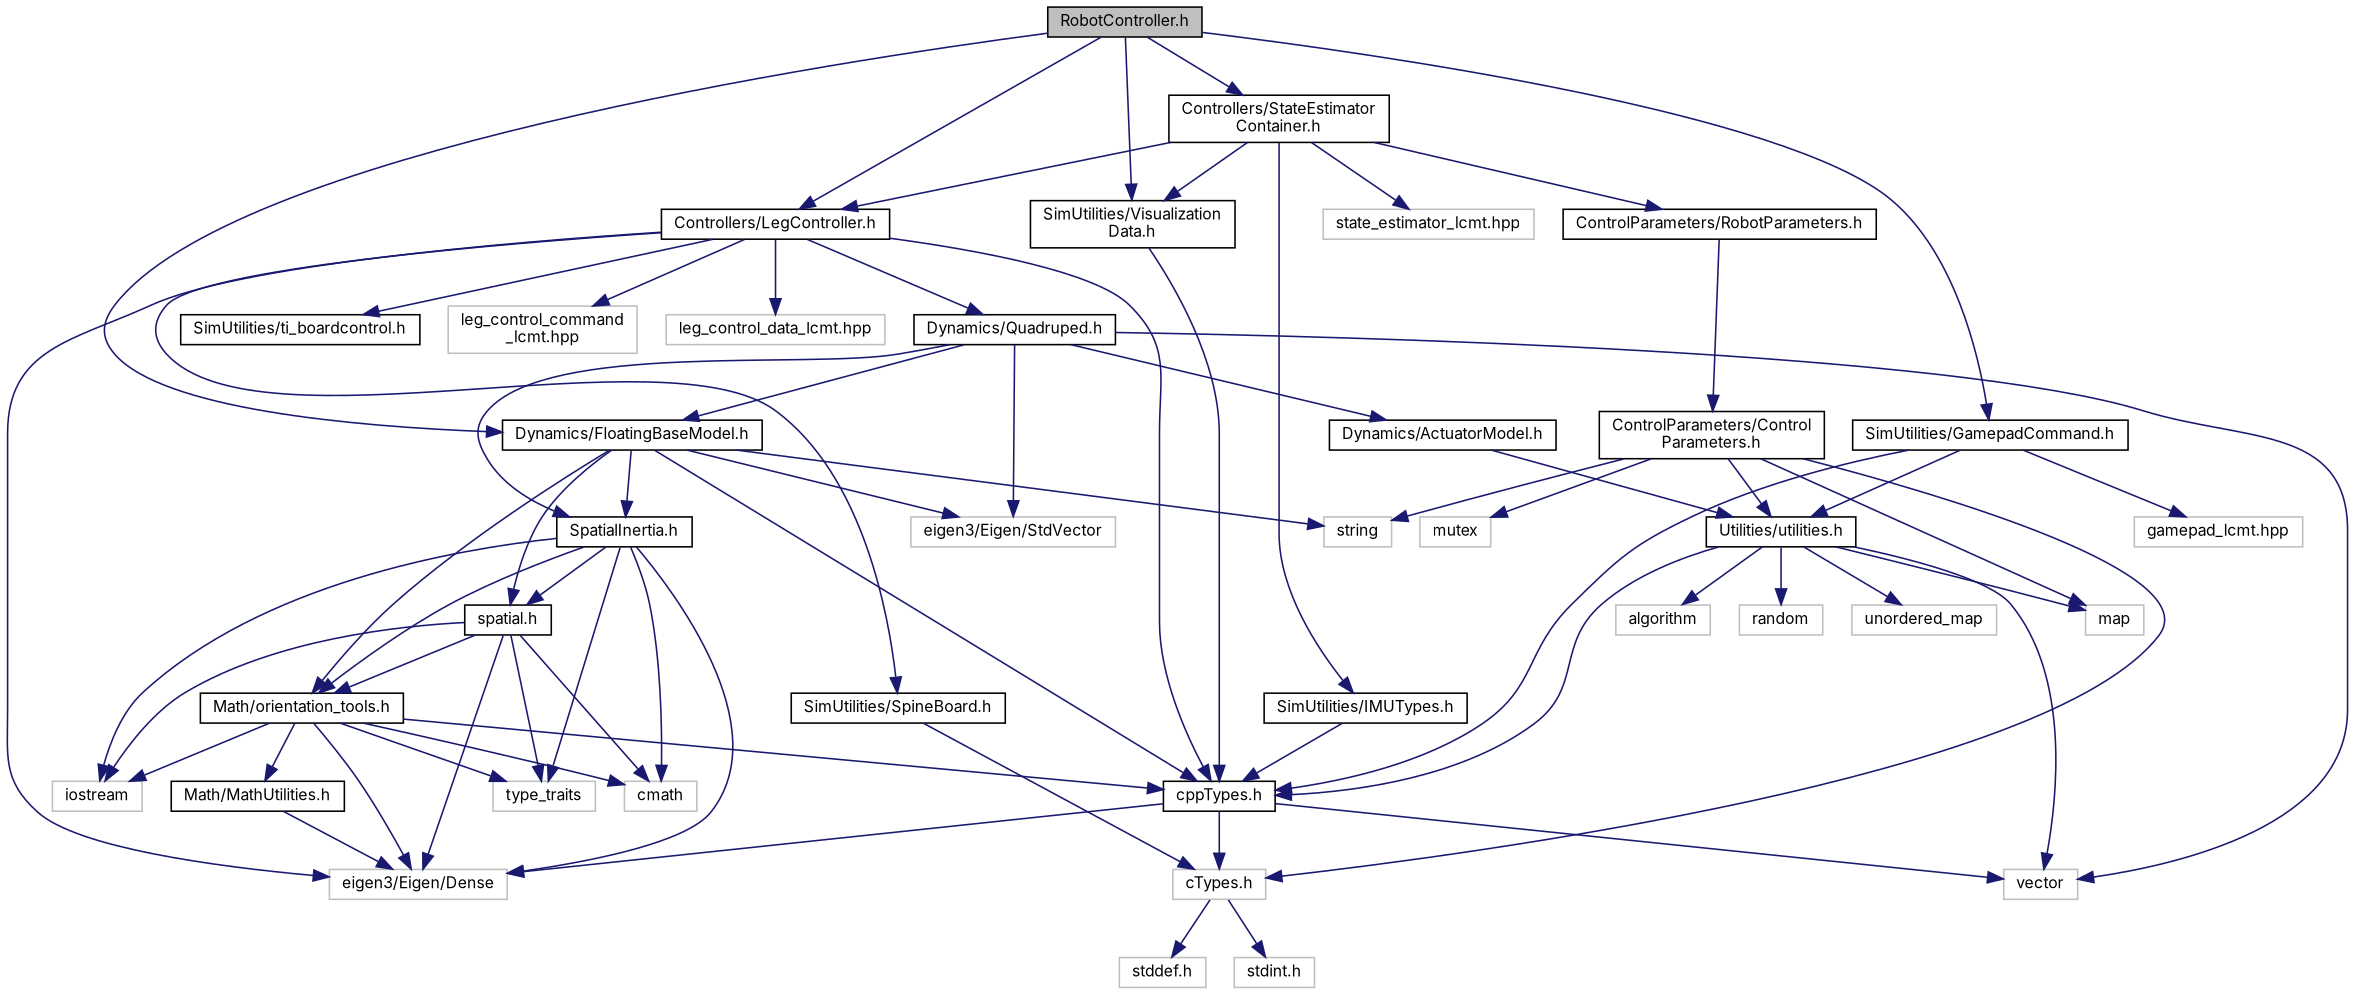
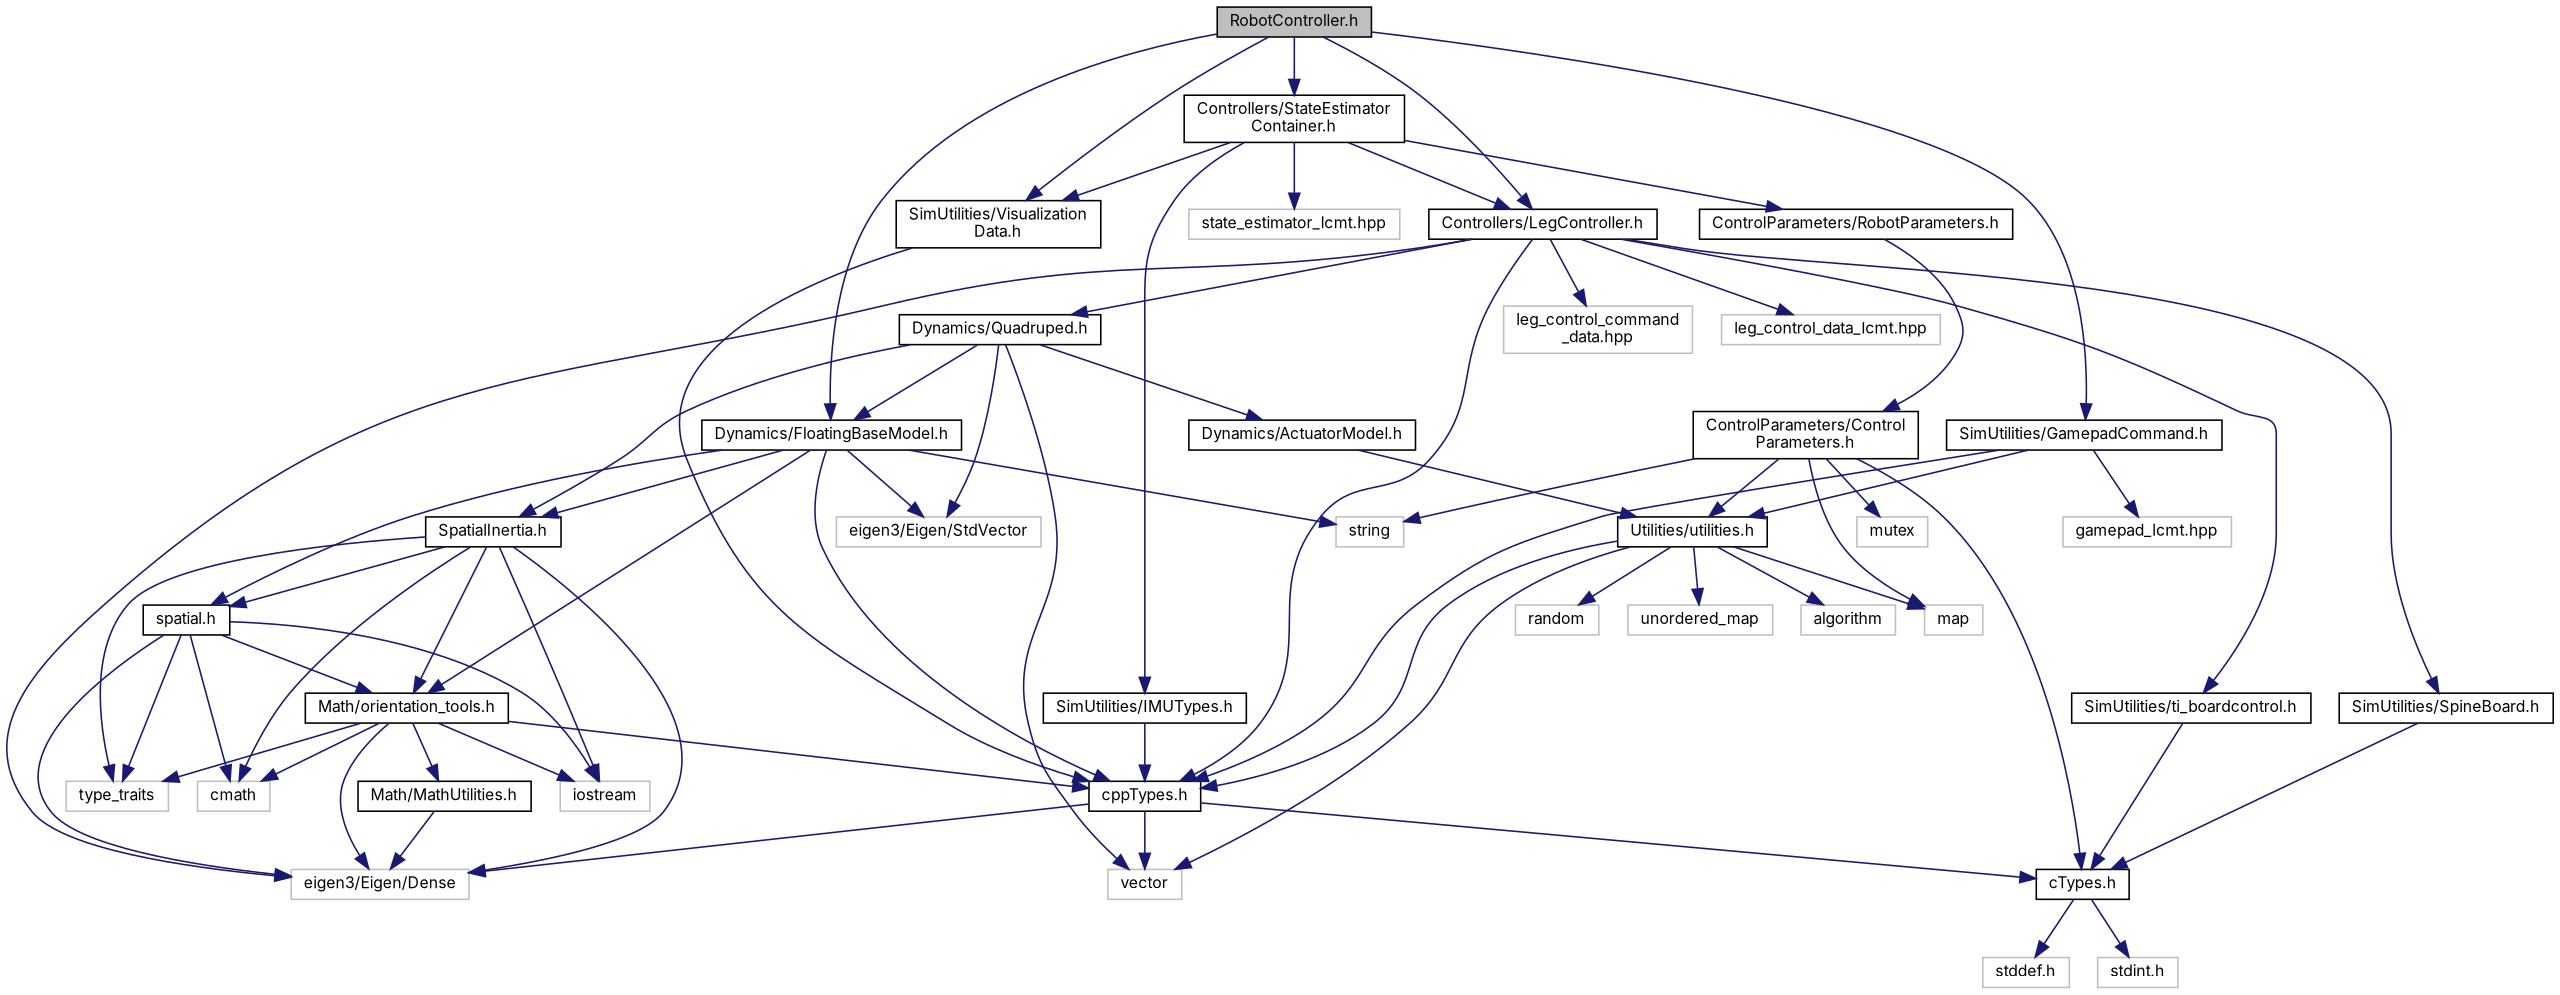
(543, 330) -> (1598, 330)
none -> (2141, 789)
(1219, 884) -> (2083, 884)
